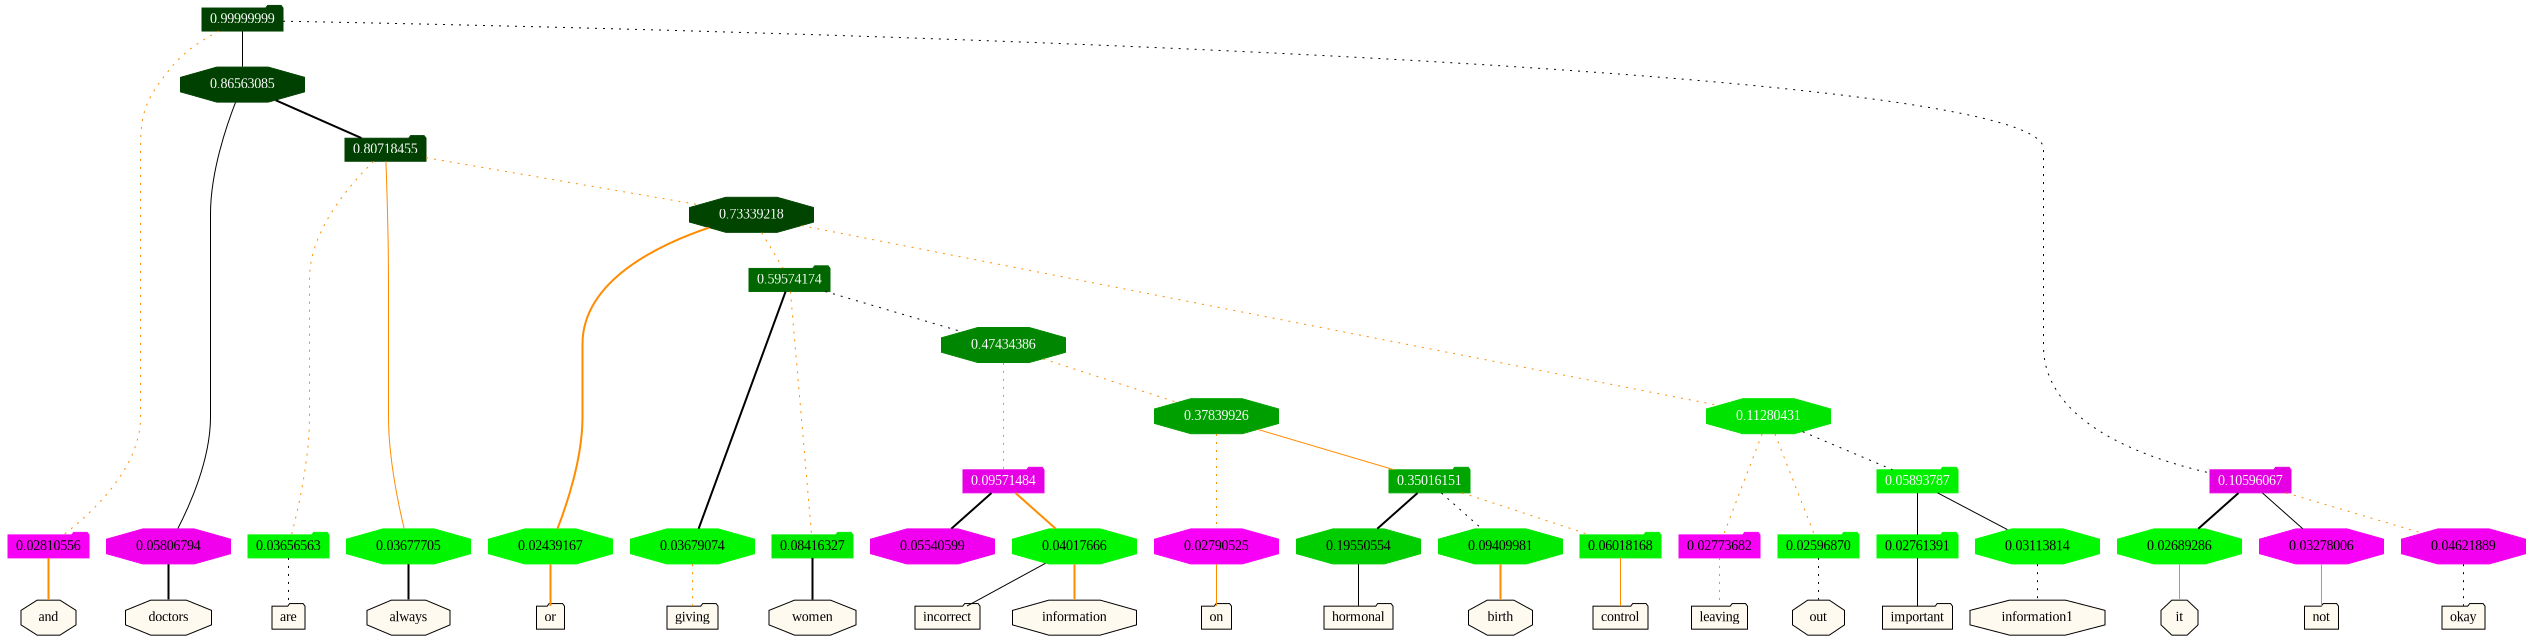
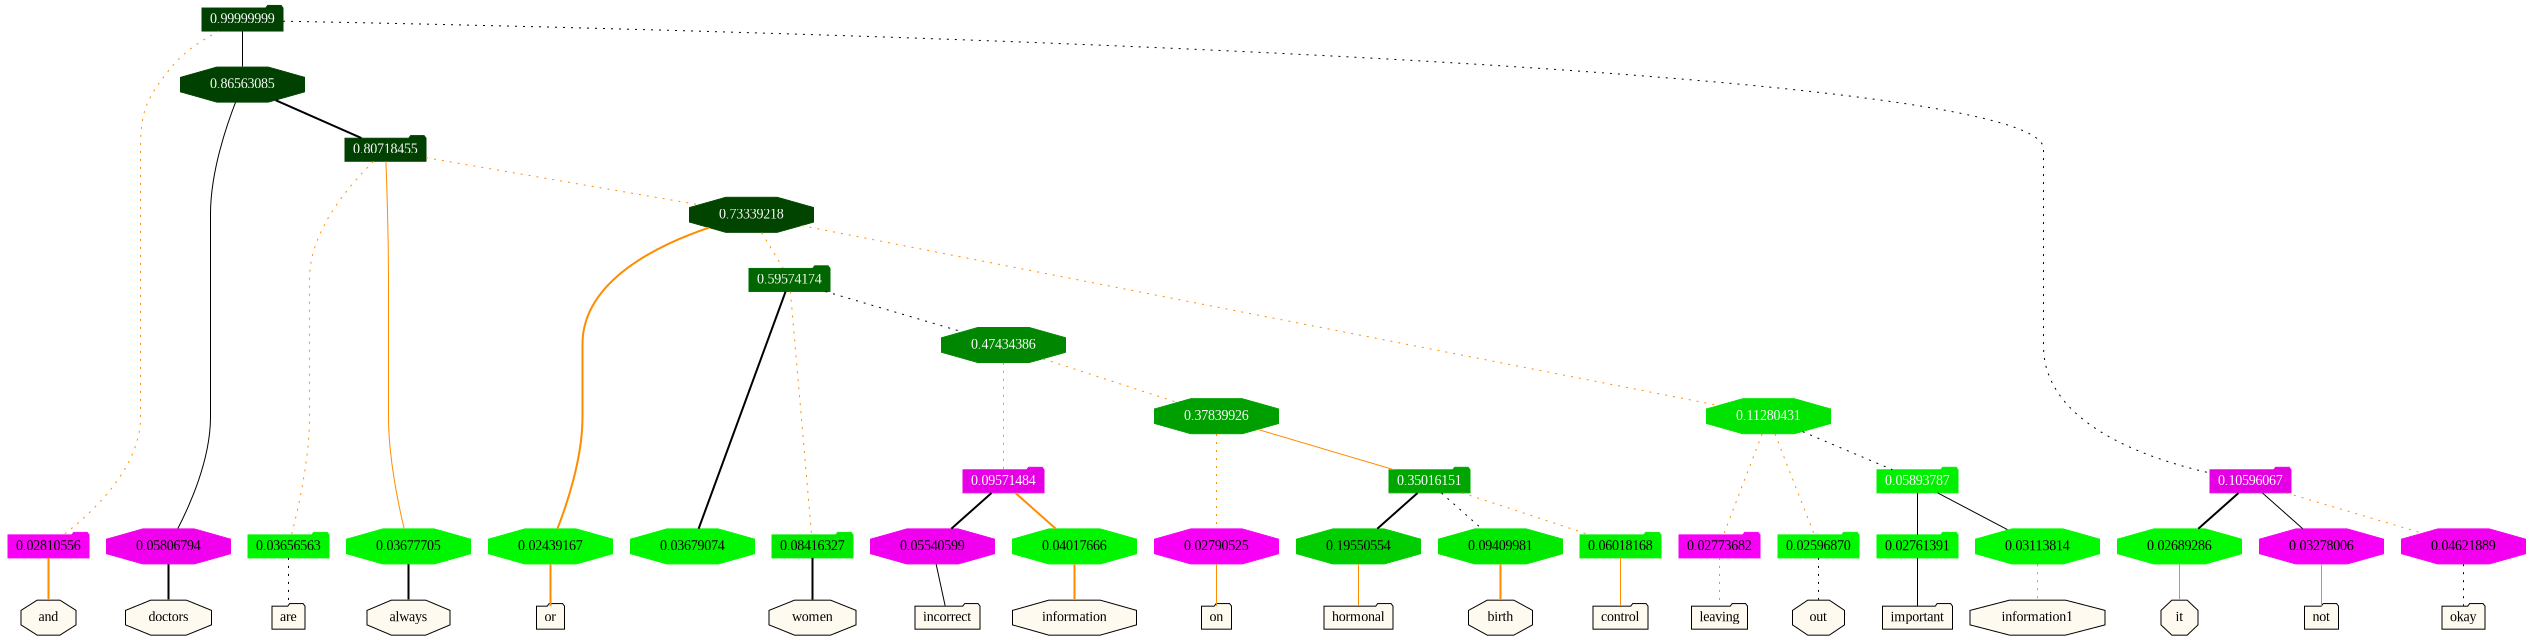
(2038, 582) -> (2038, 582)
(1006, 585) -> (941, 585)
(1358, 585) -> (1358, 585)
(692, 618) -> none
